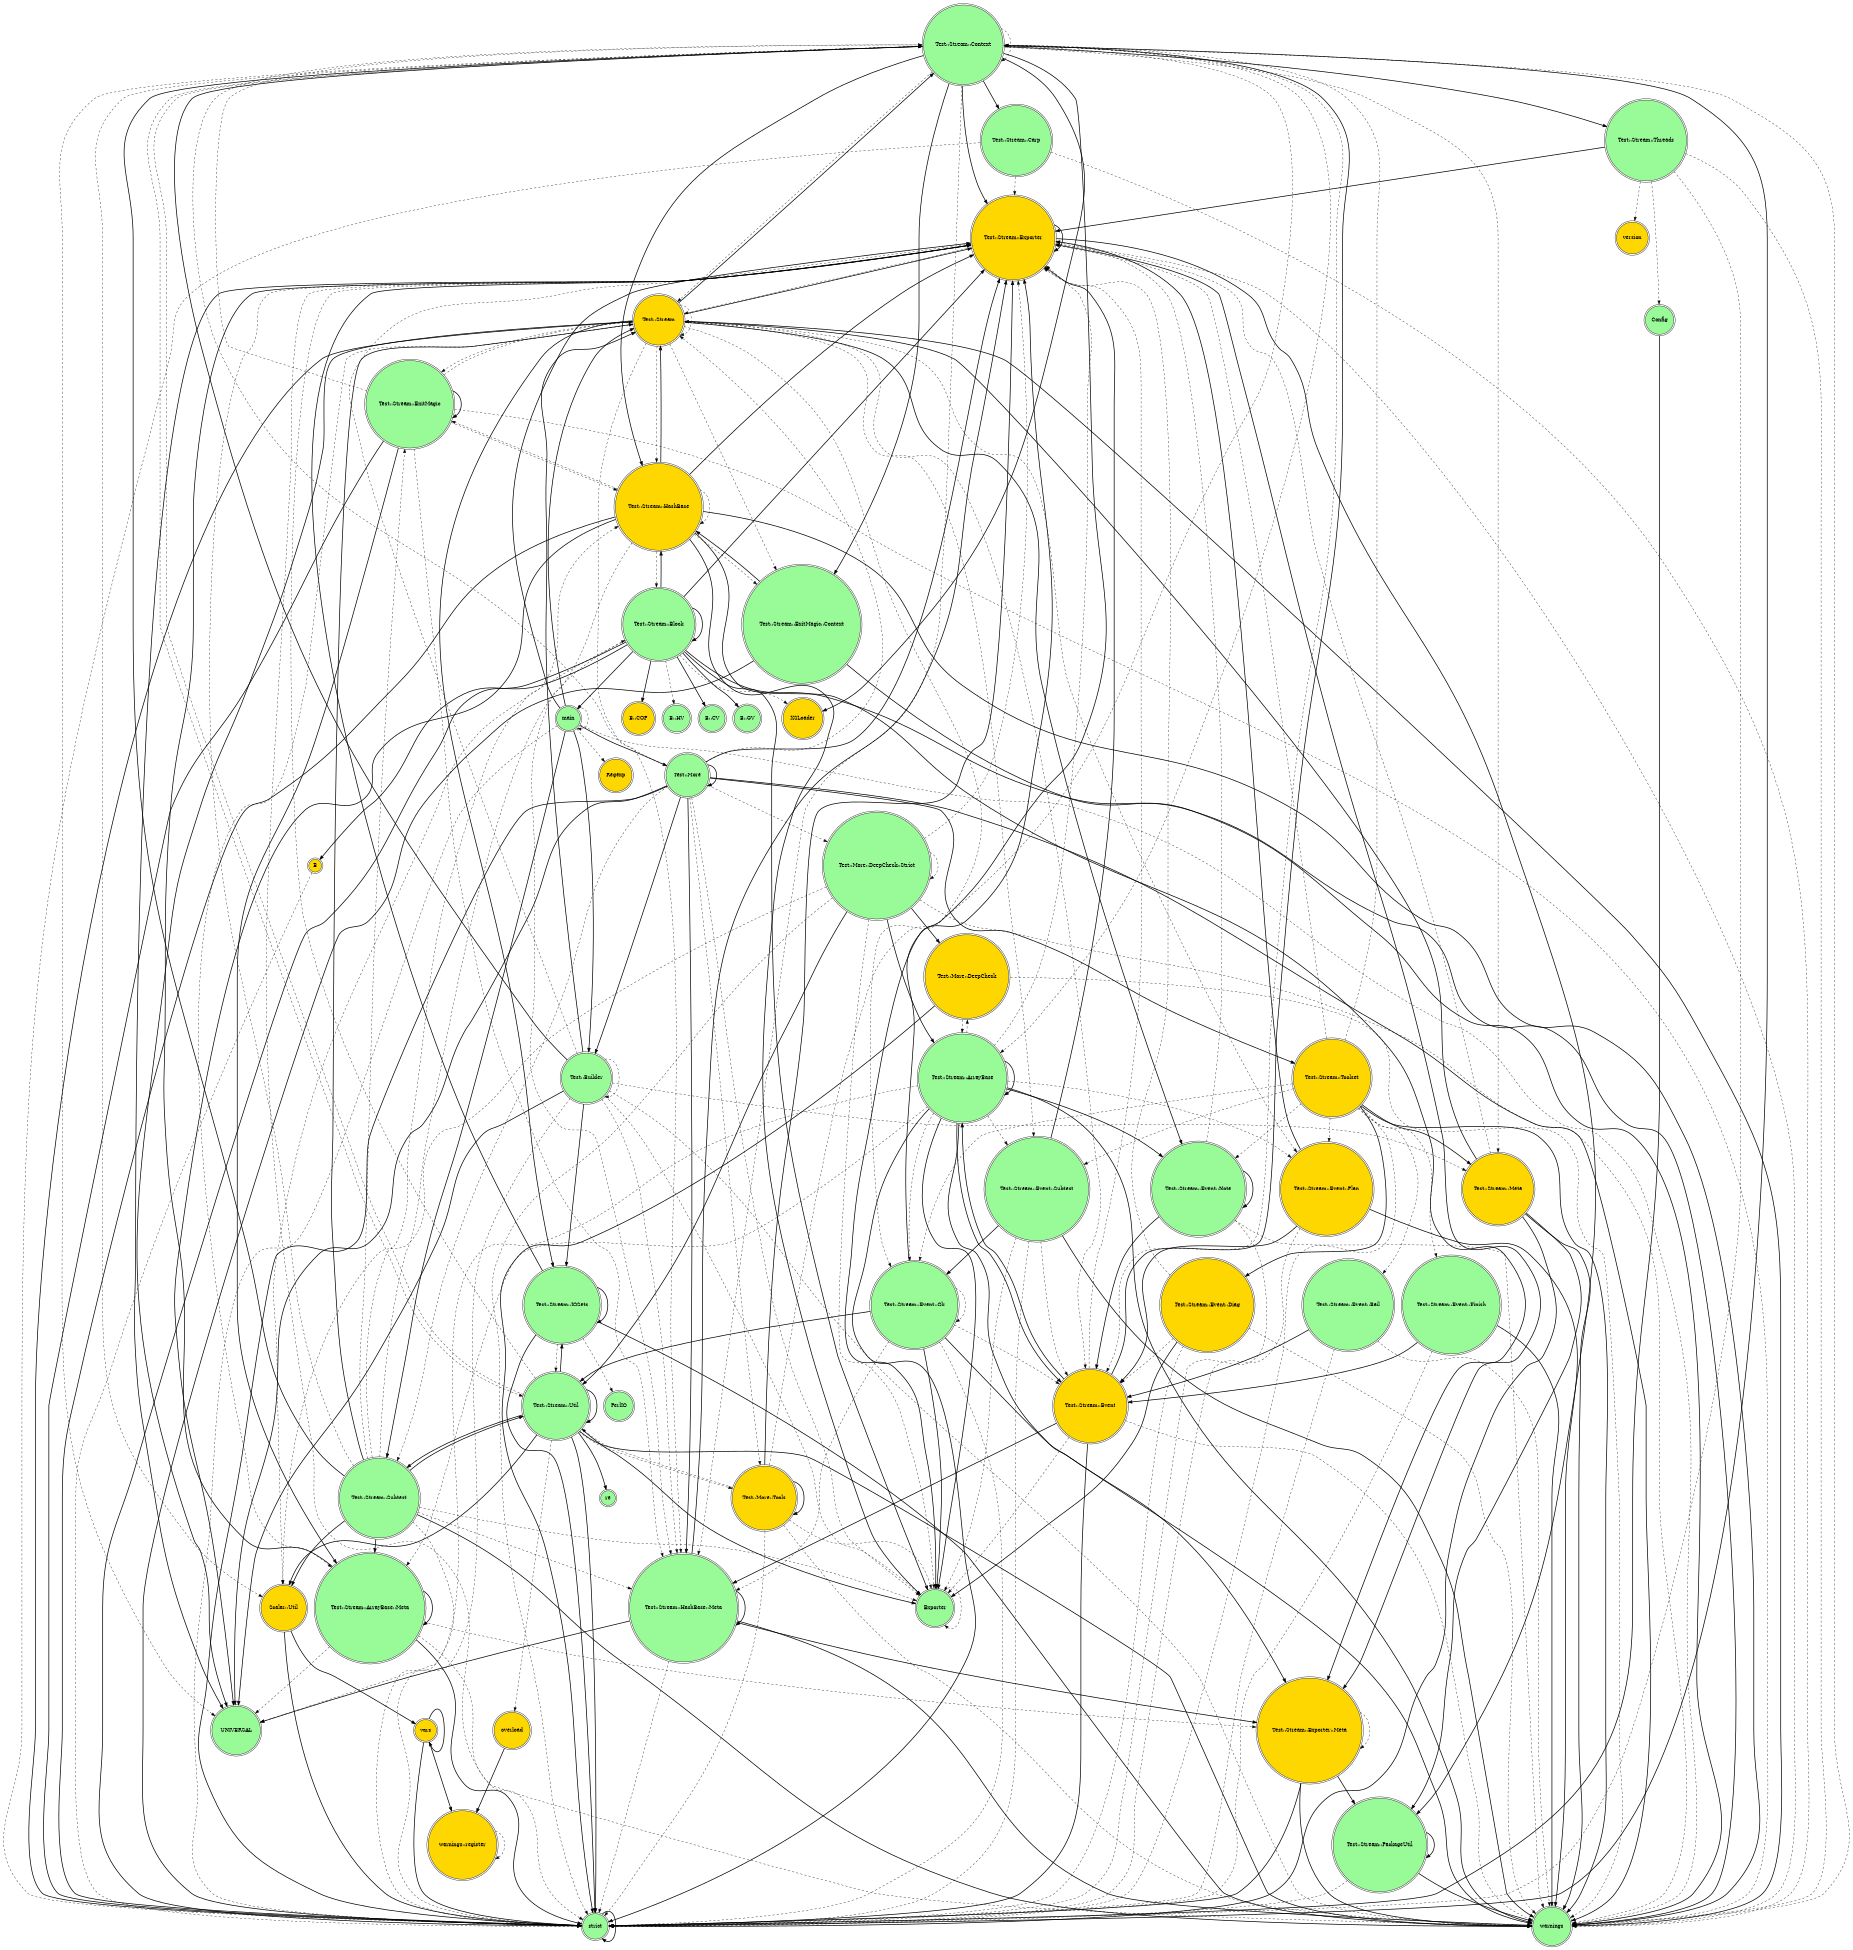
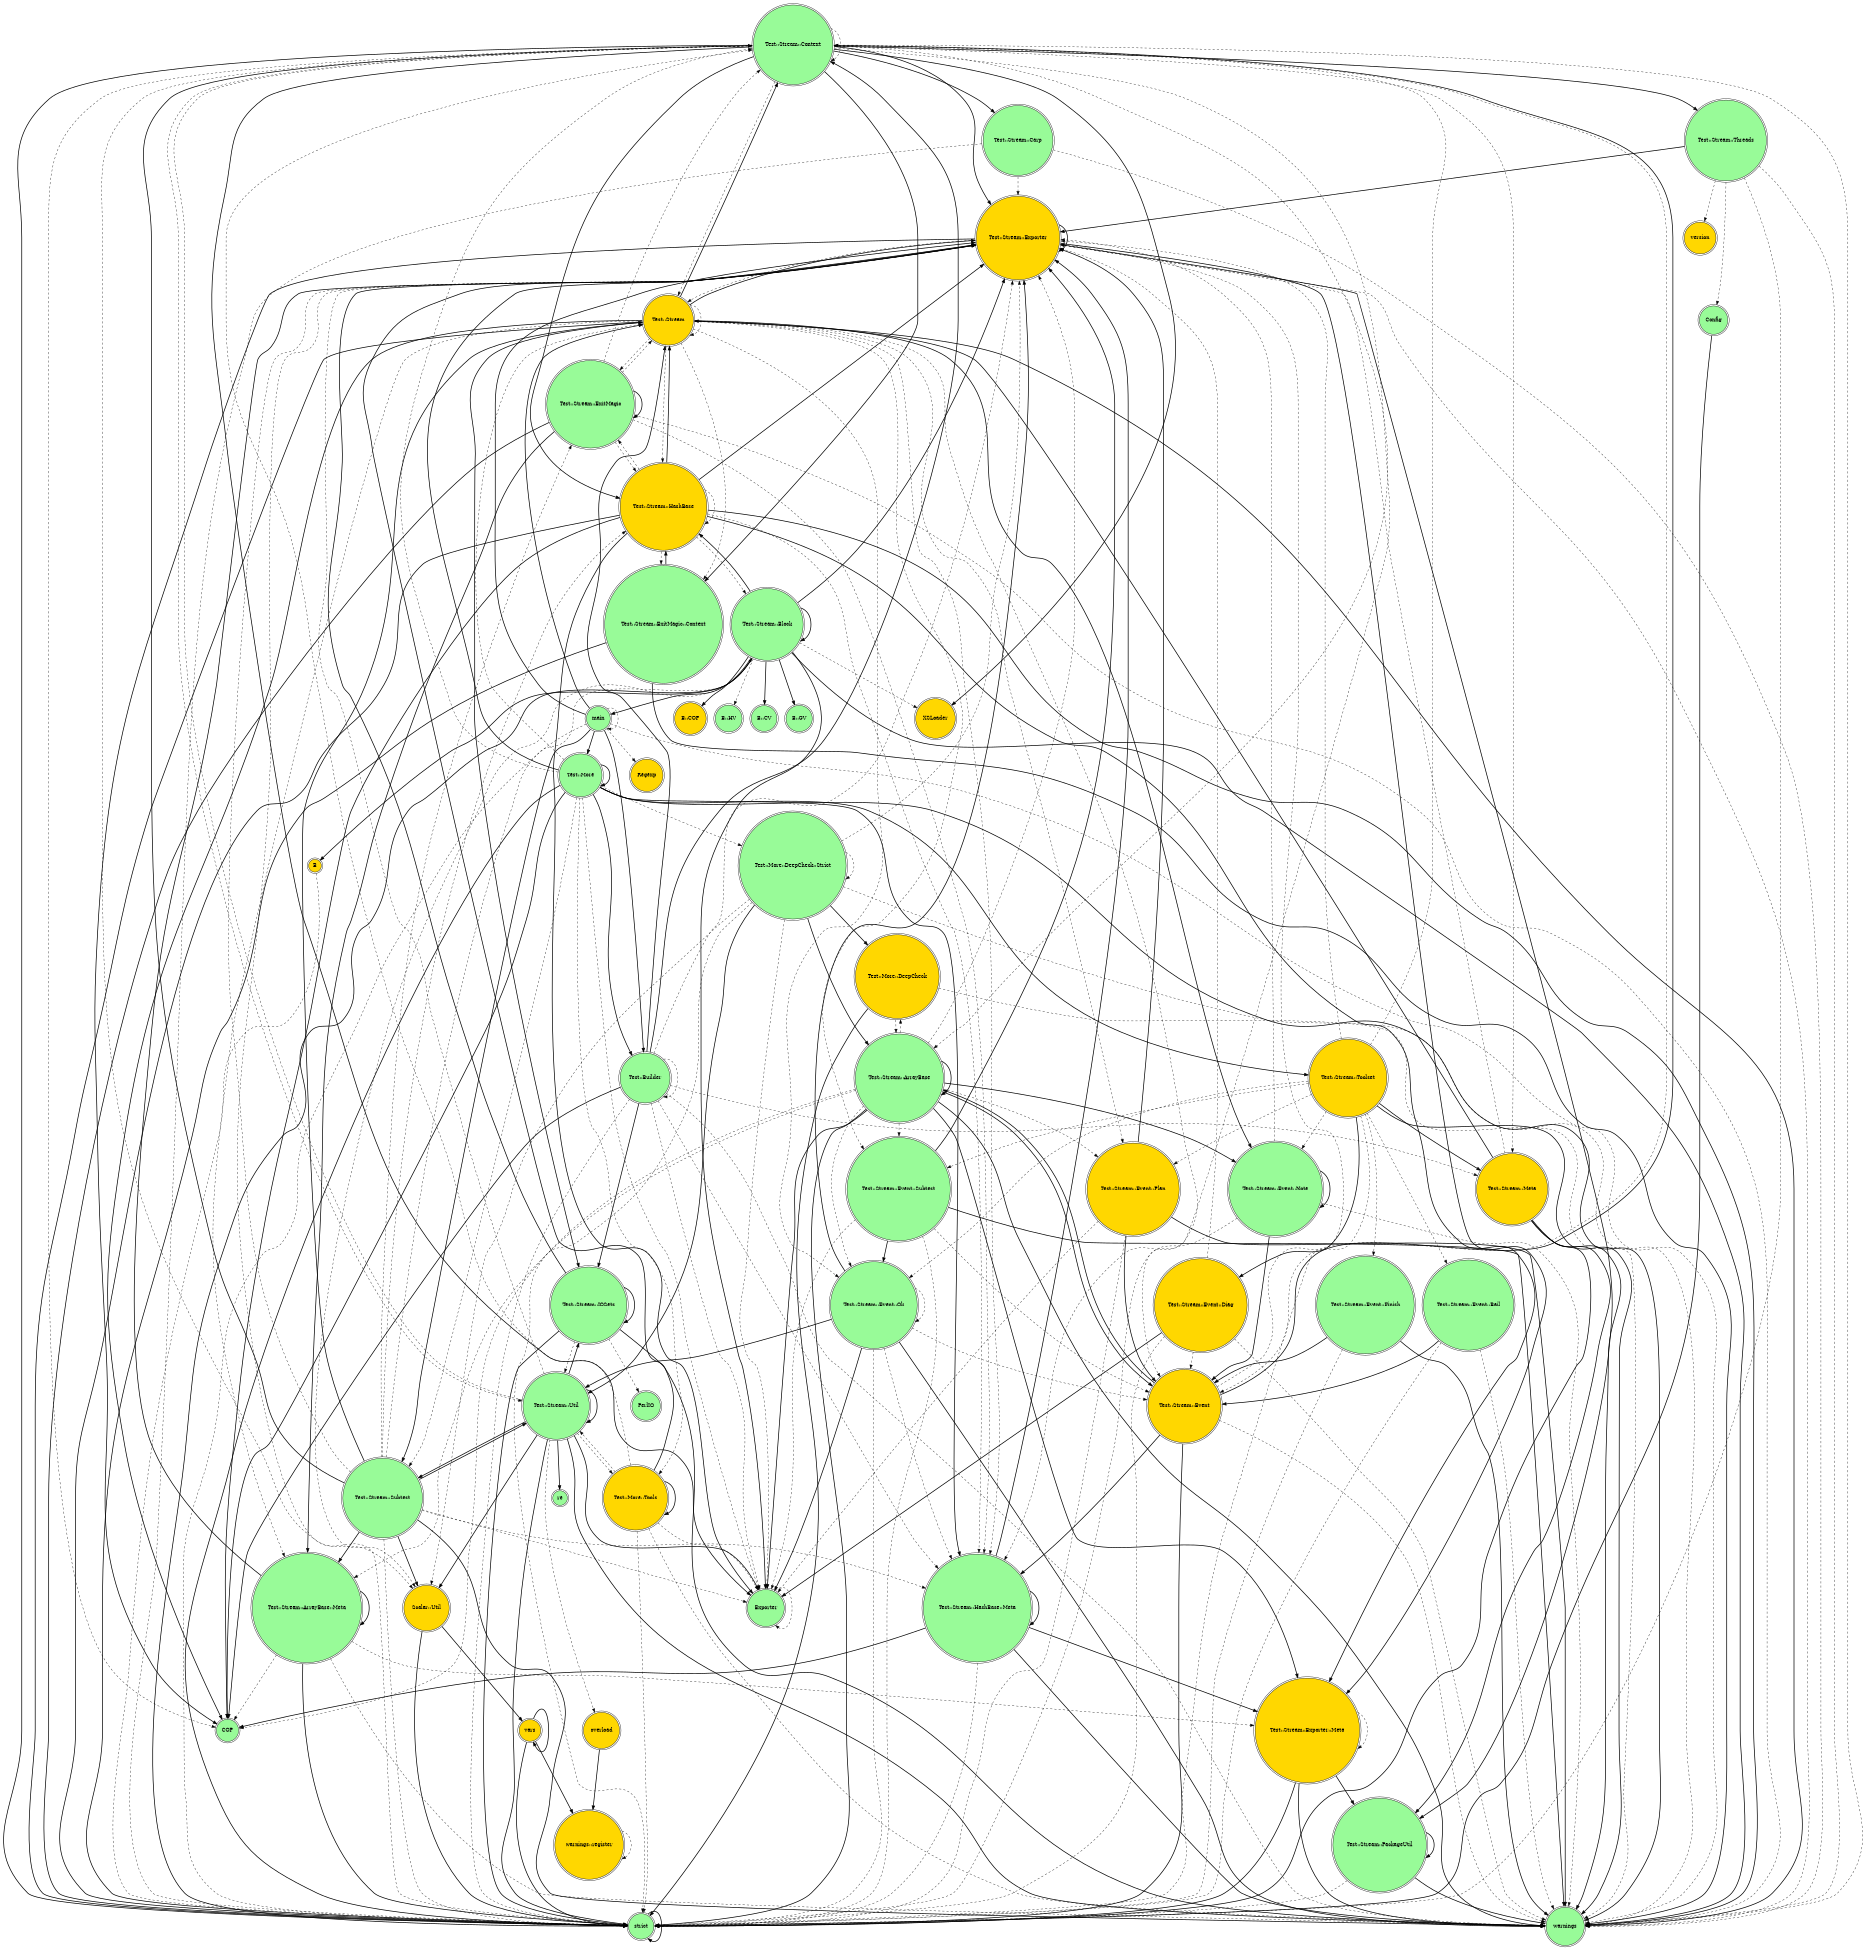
(1012, 1516) -> (934, 1401)
(236, 1730) -> (228, 1730)
